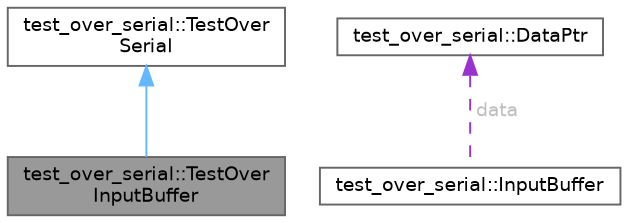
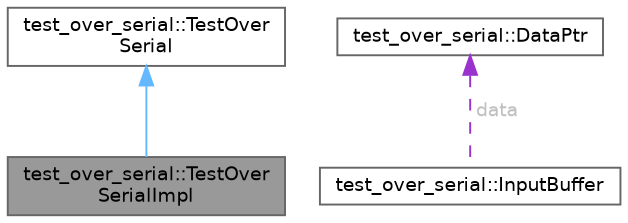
(146, 186) -> (146, 186)
